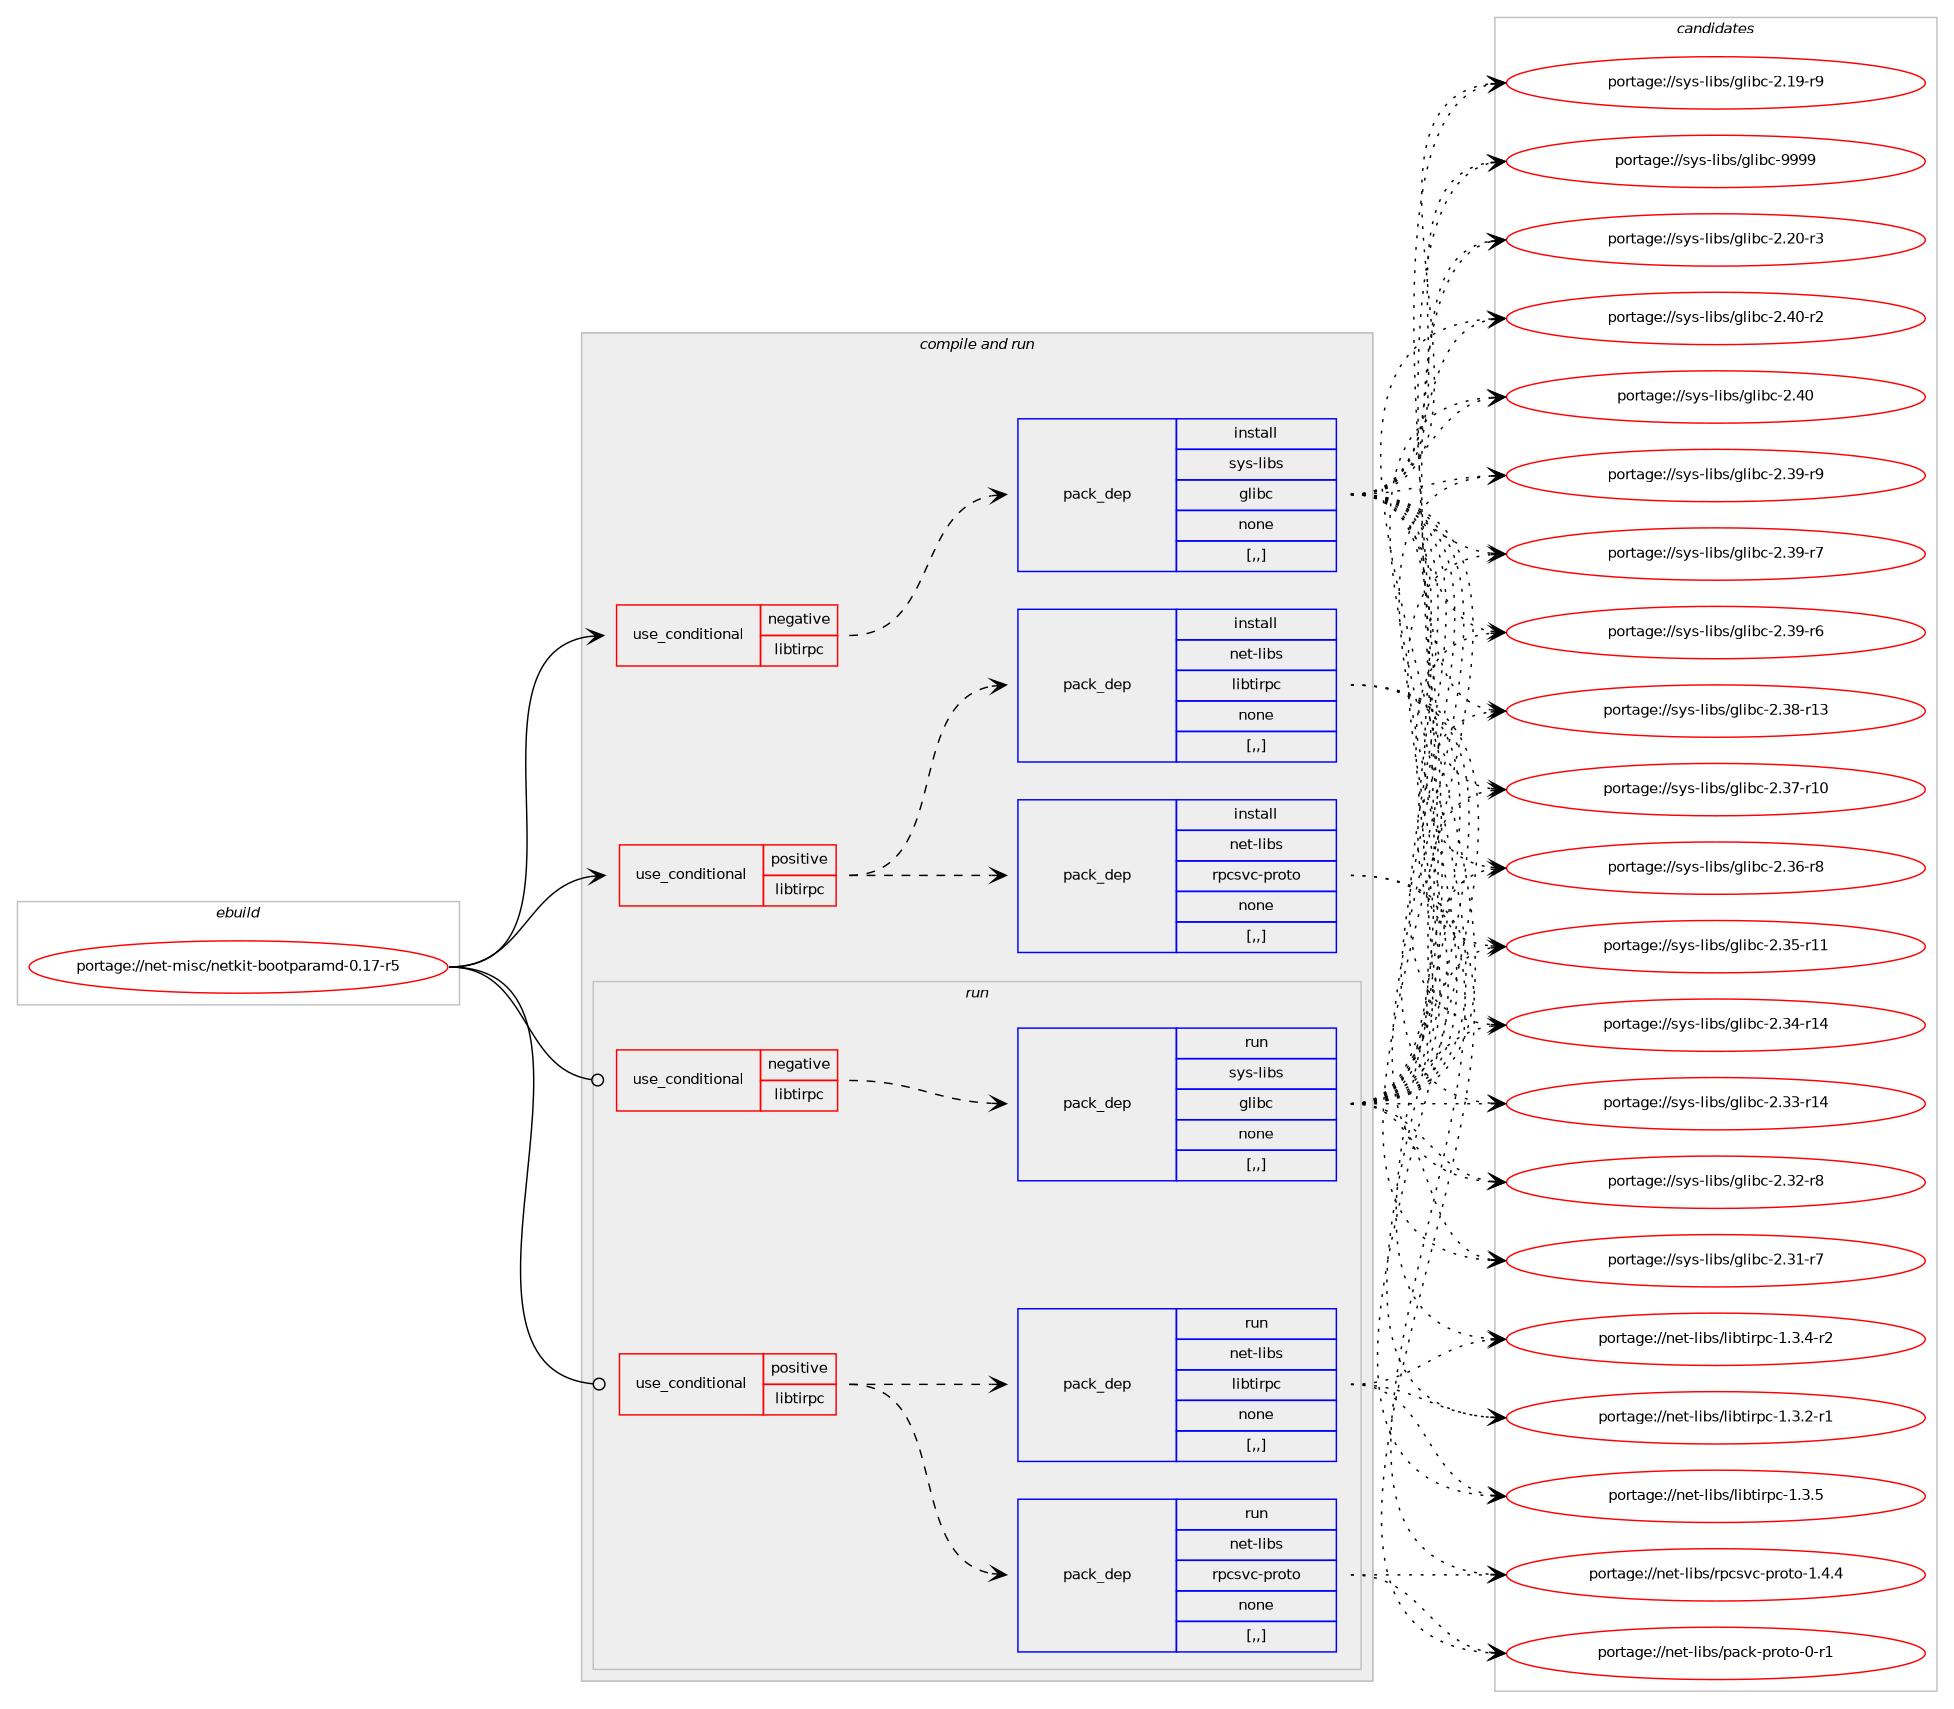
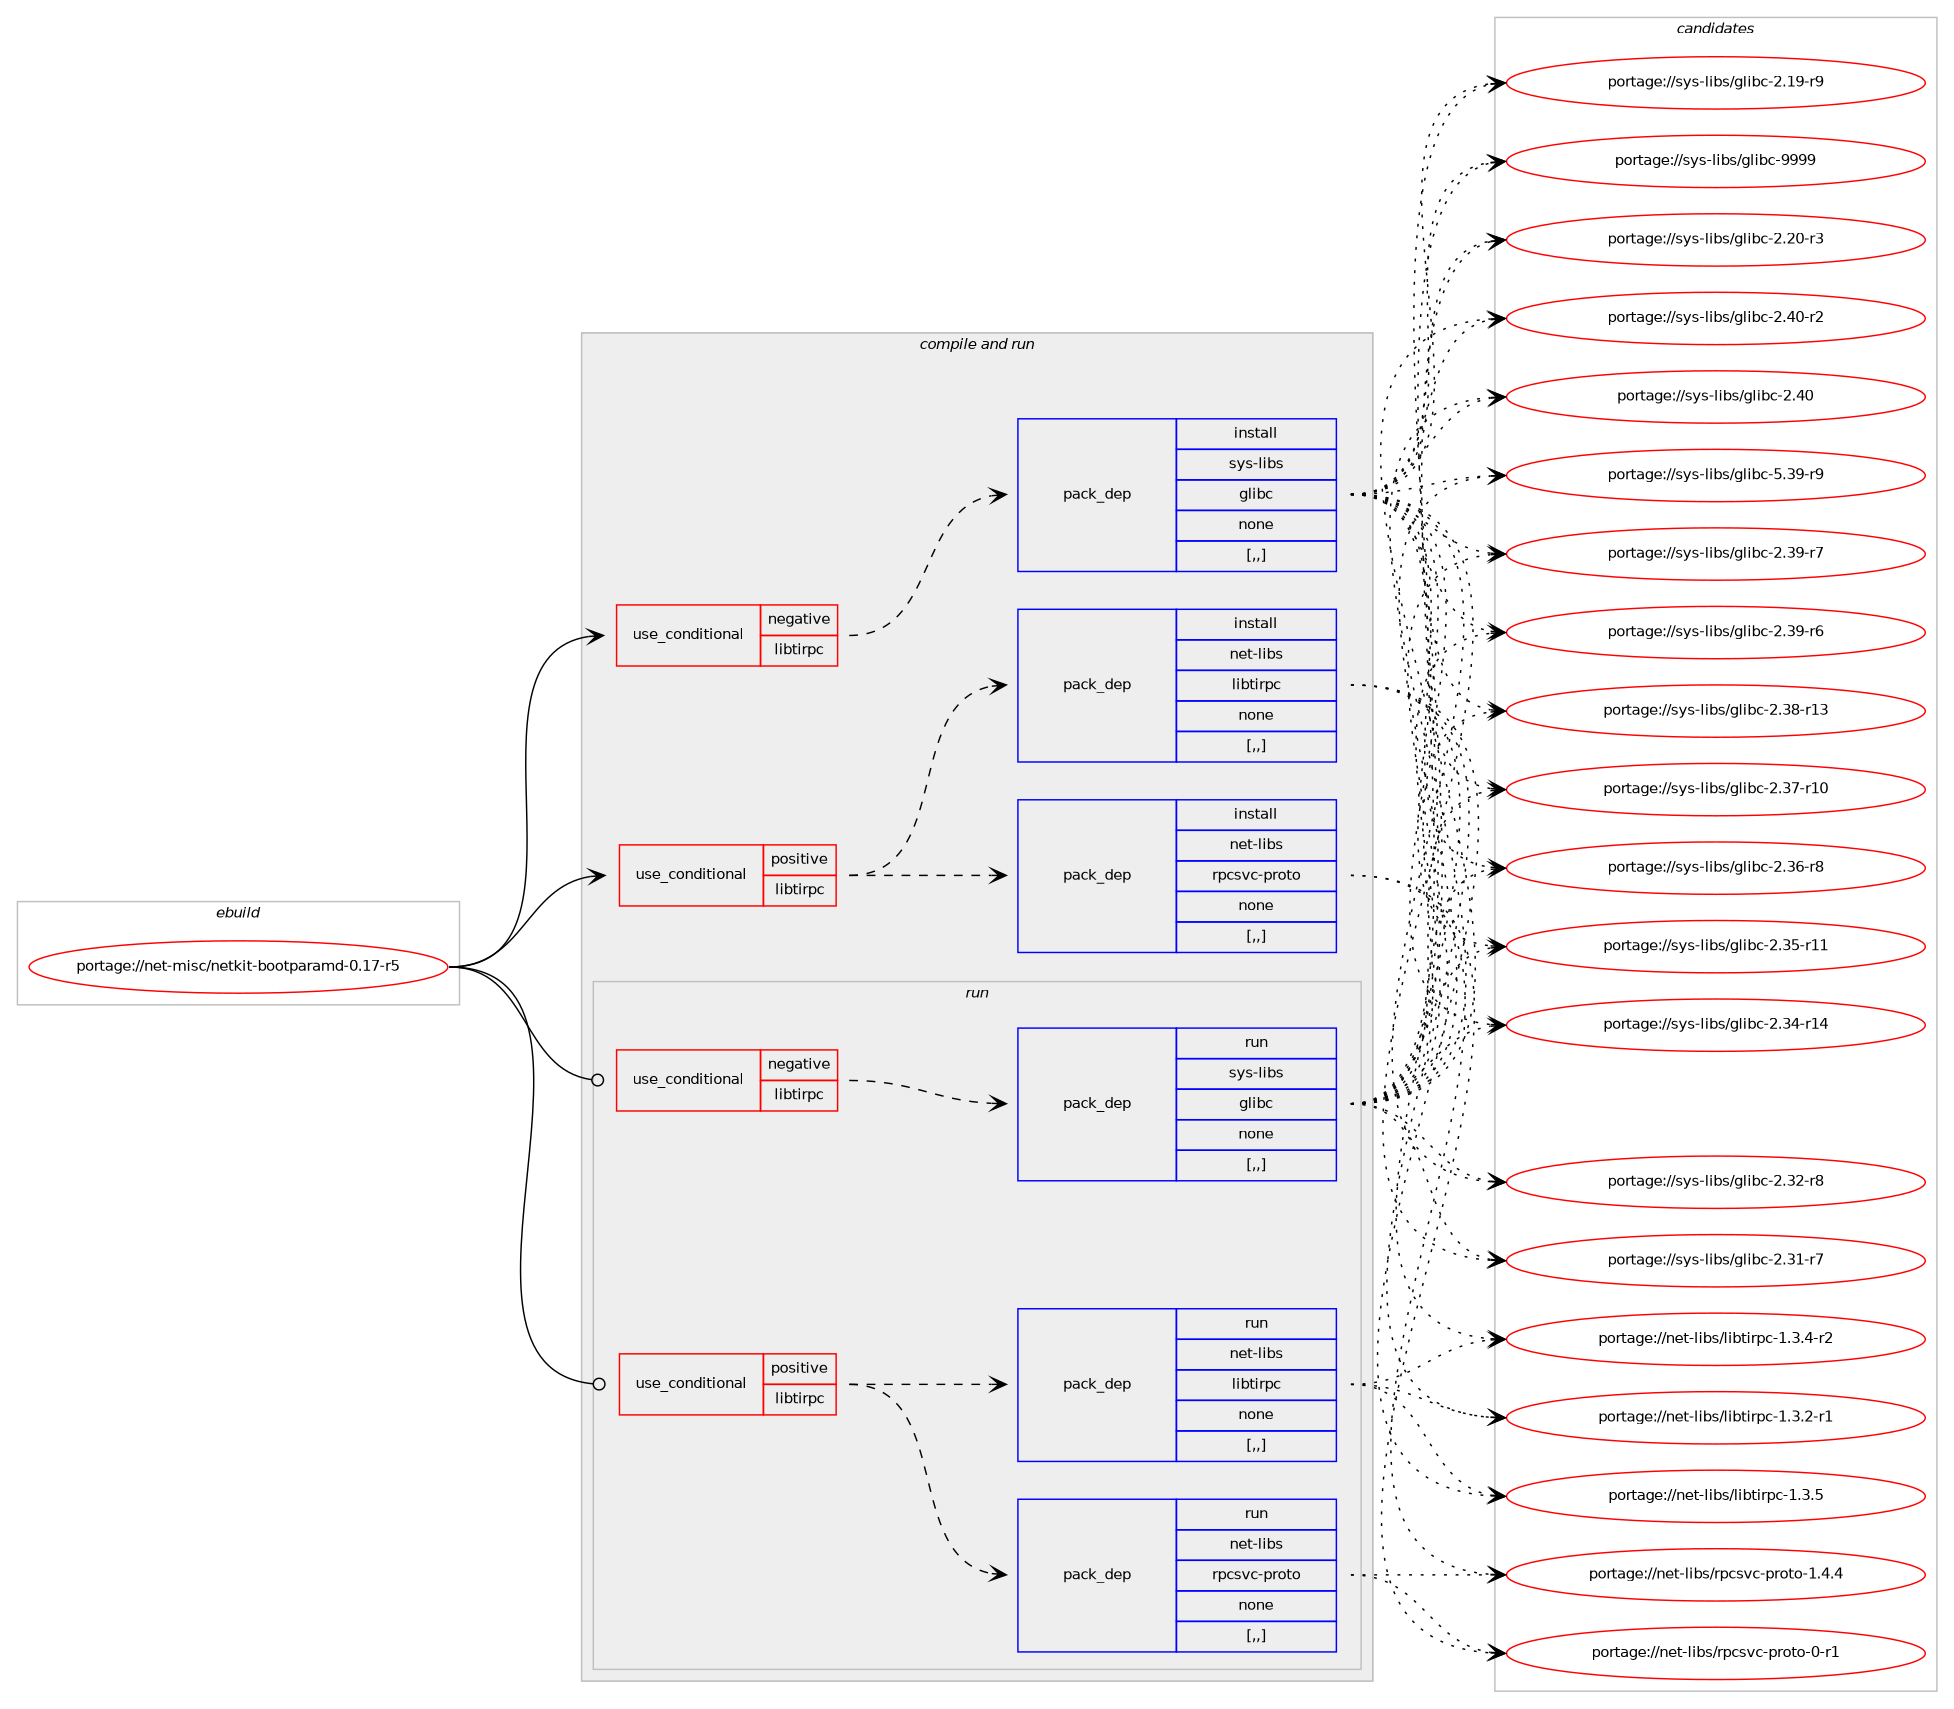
(1716, 476) -> (1716, 476)
(1716, 1104) -> none
(1716, 1653) -> (1716, 1653)
